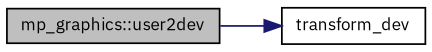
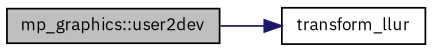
(354, 26) -> (354, 26)
